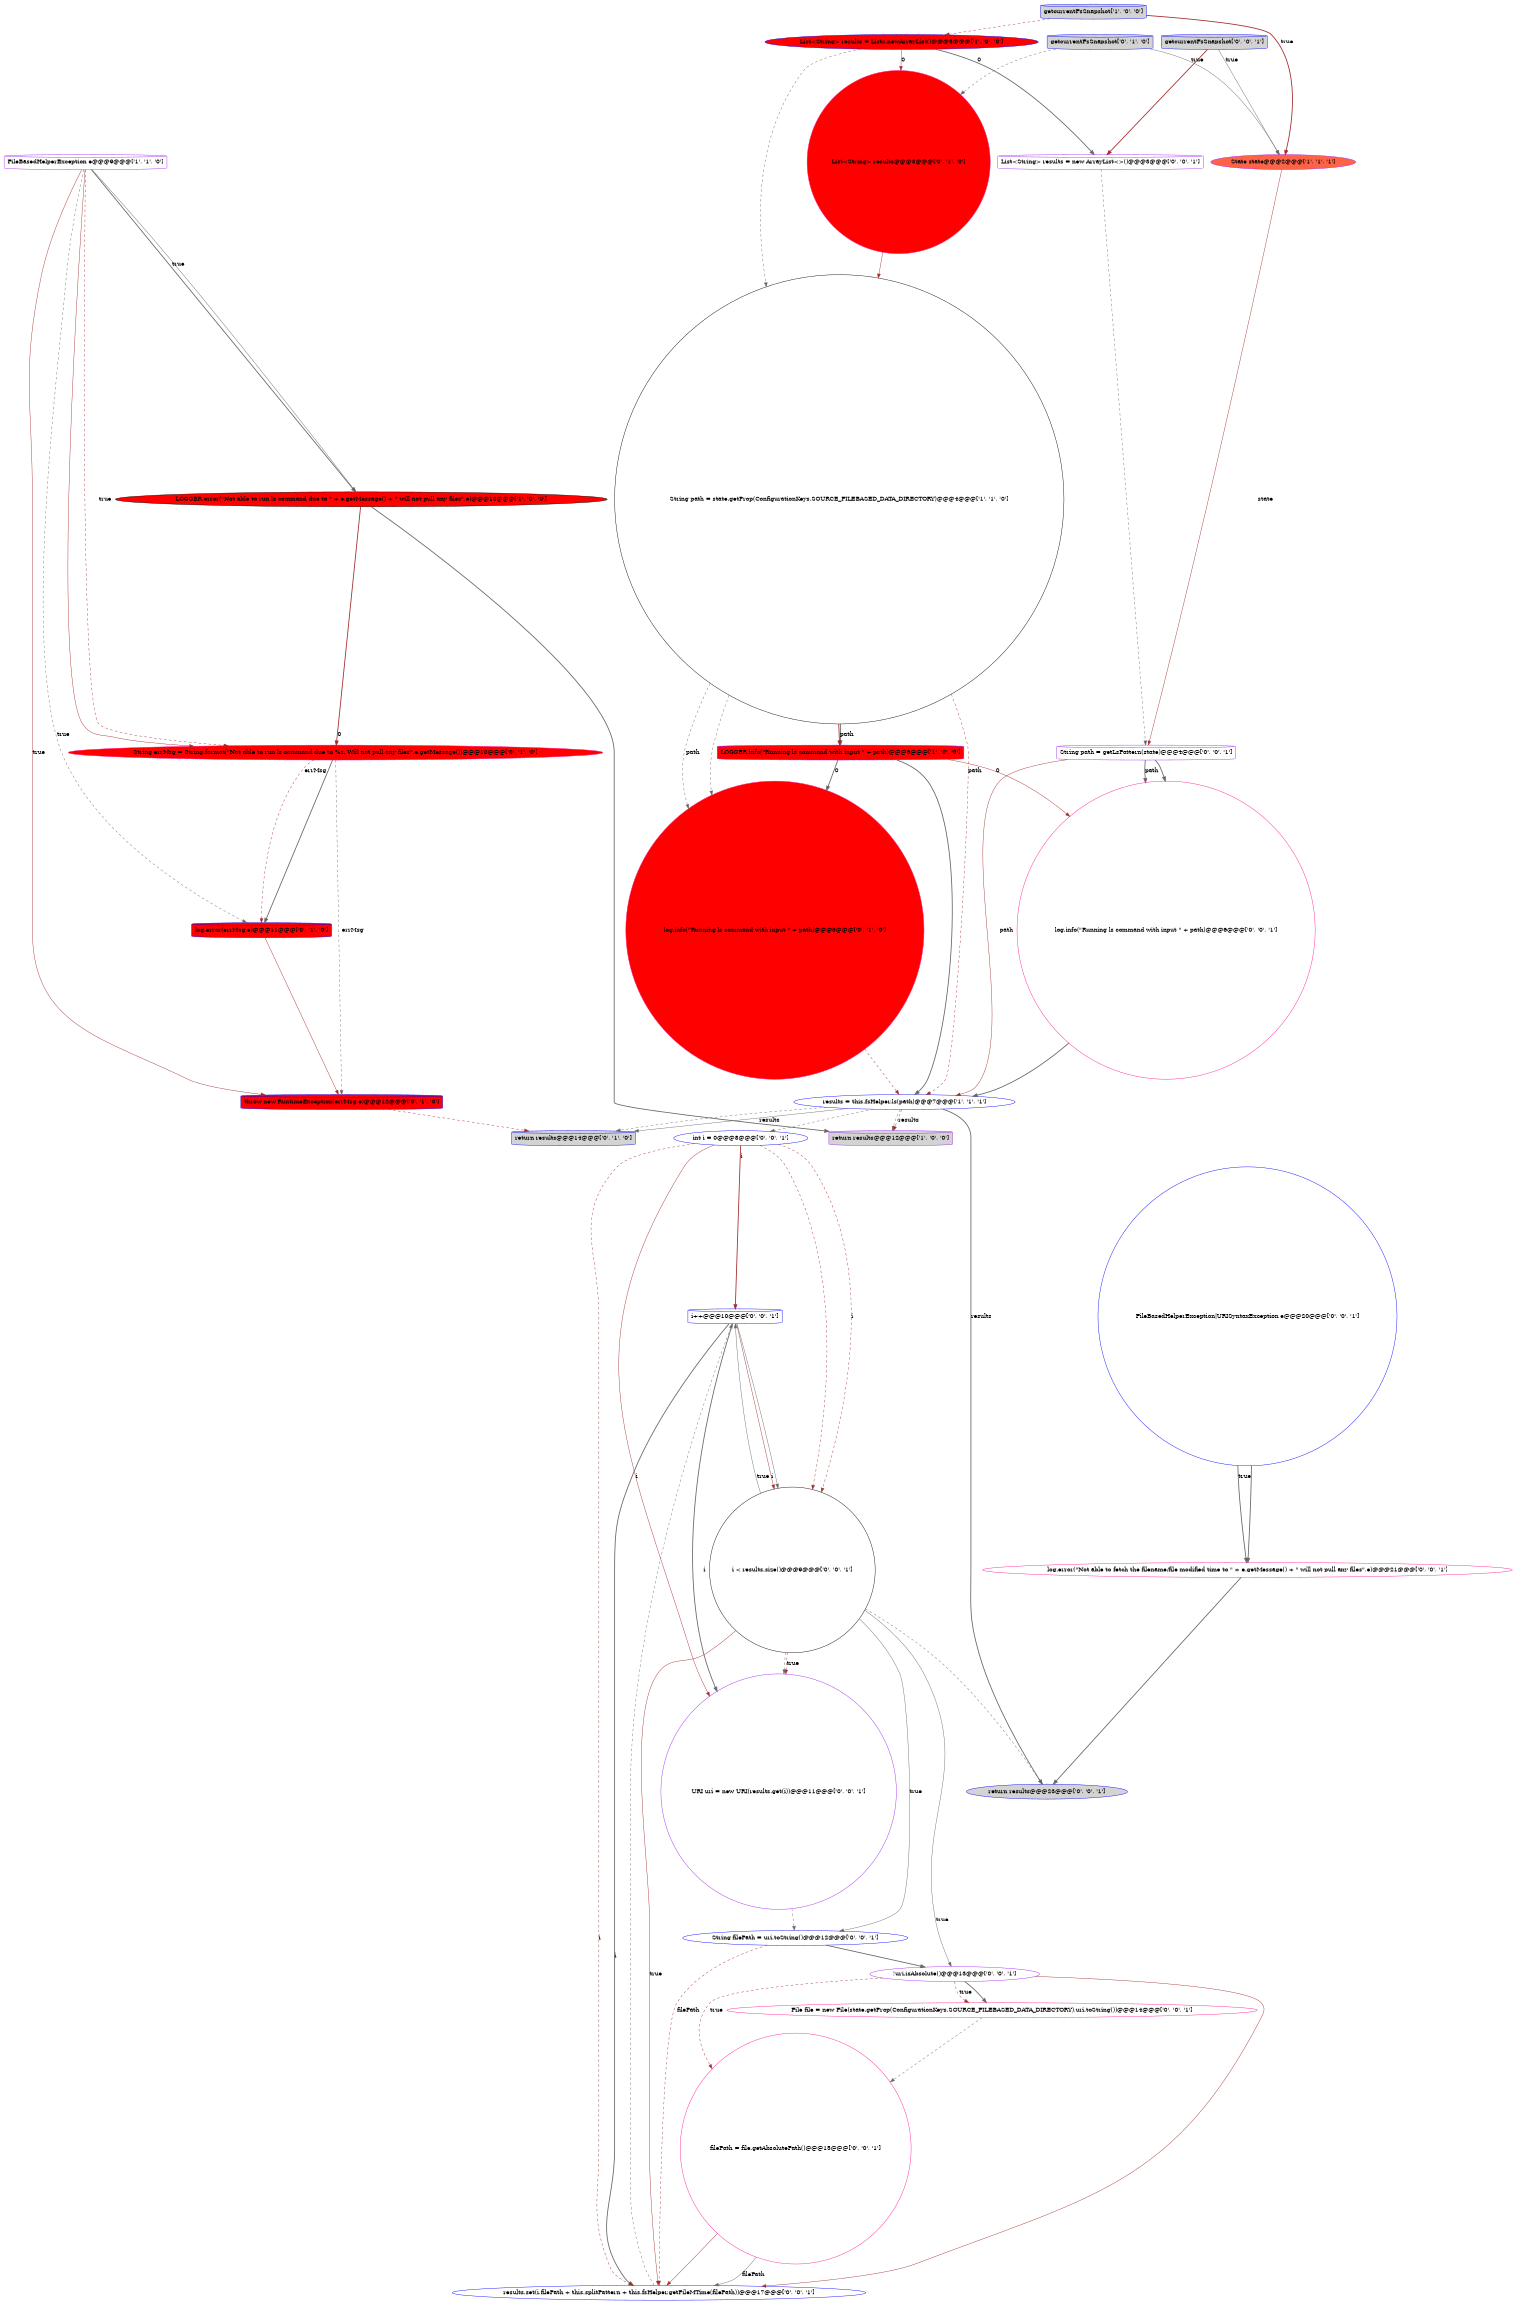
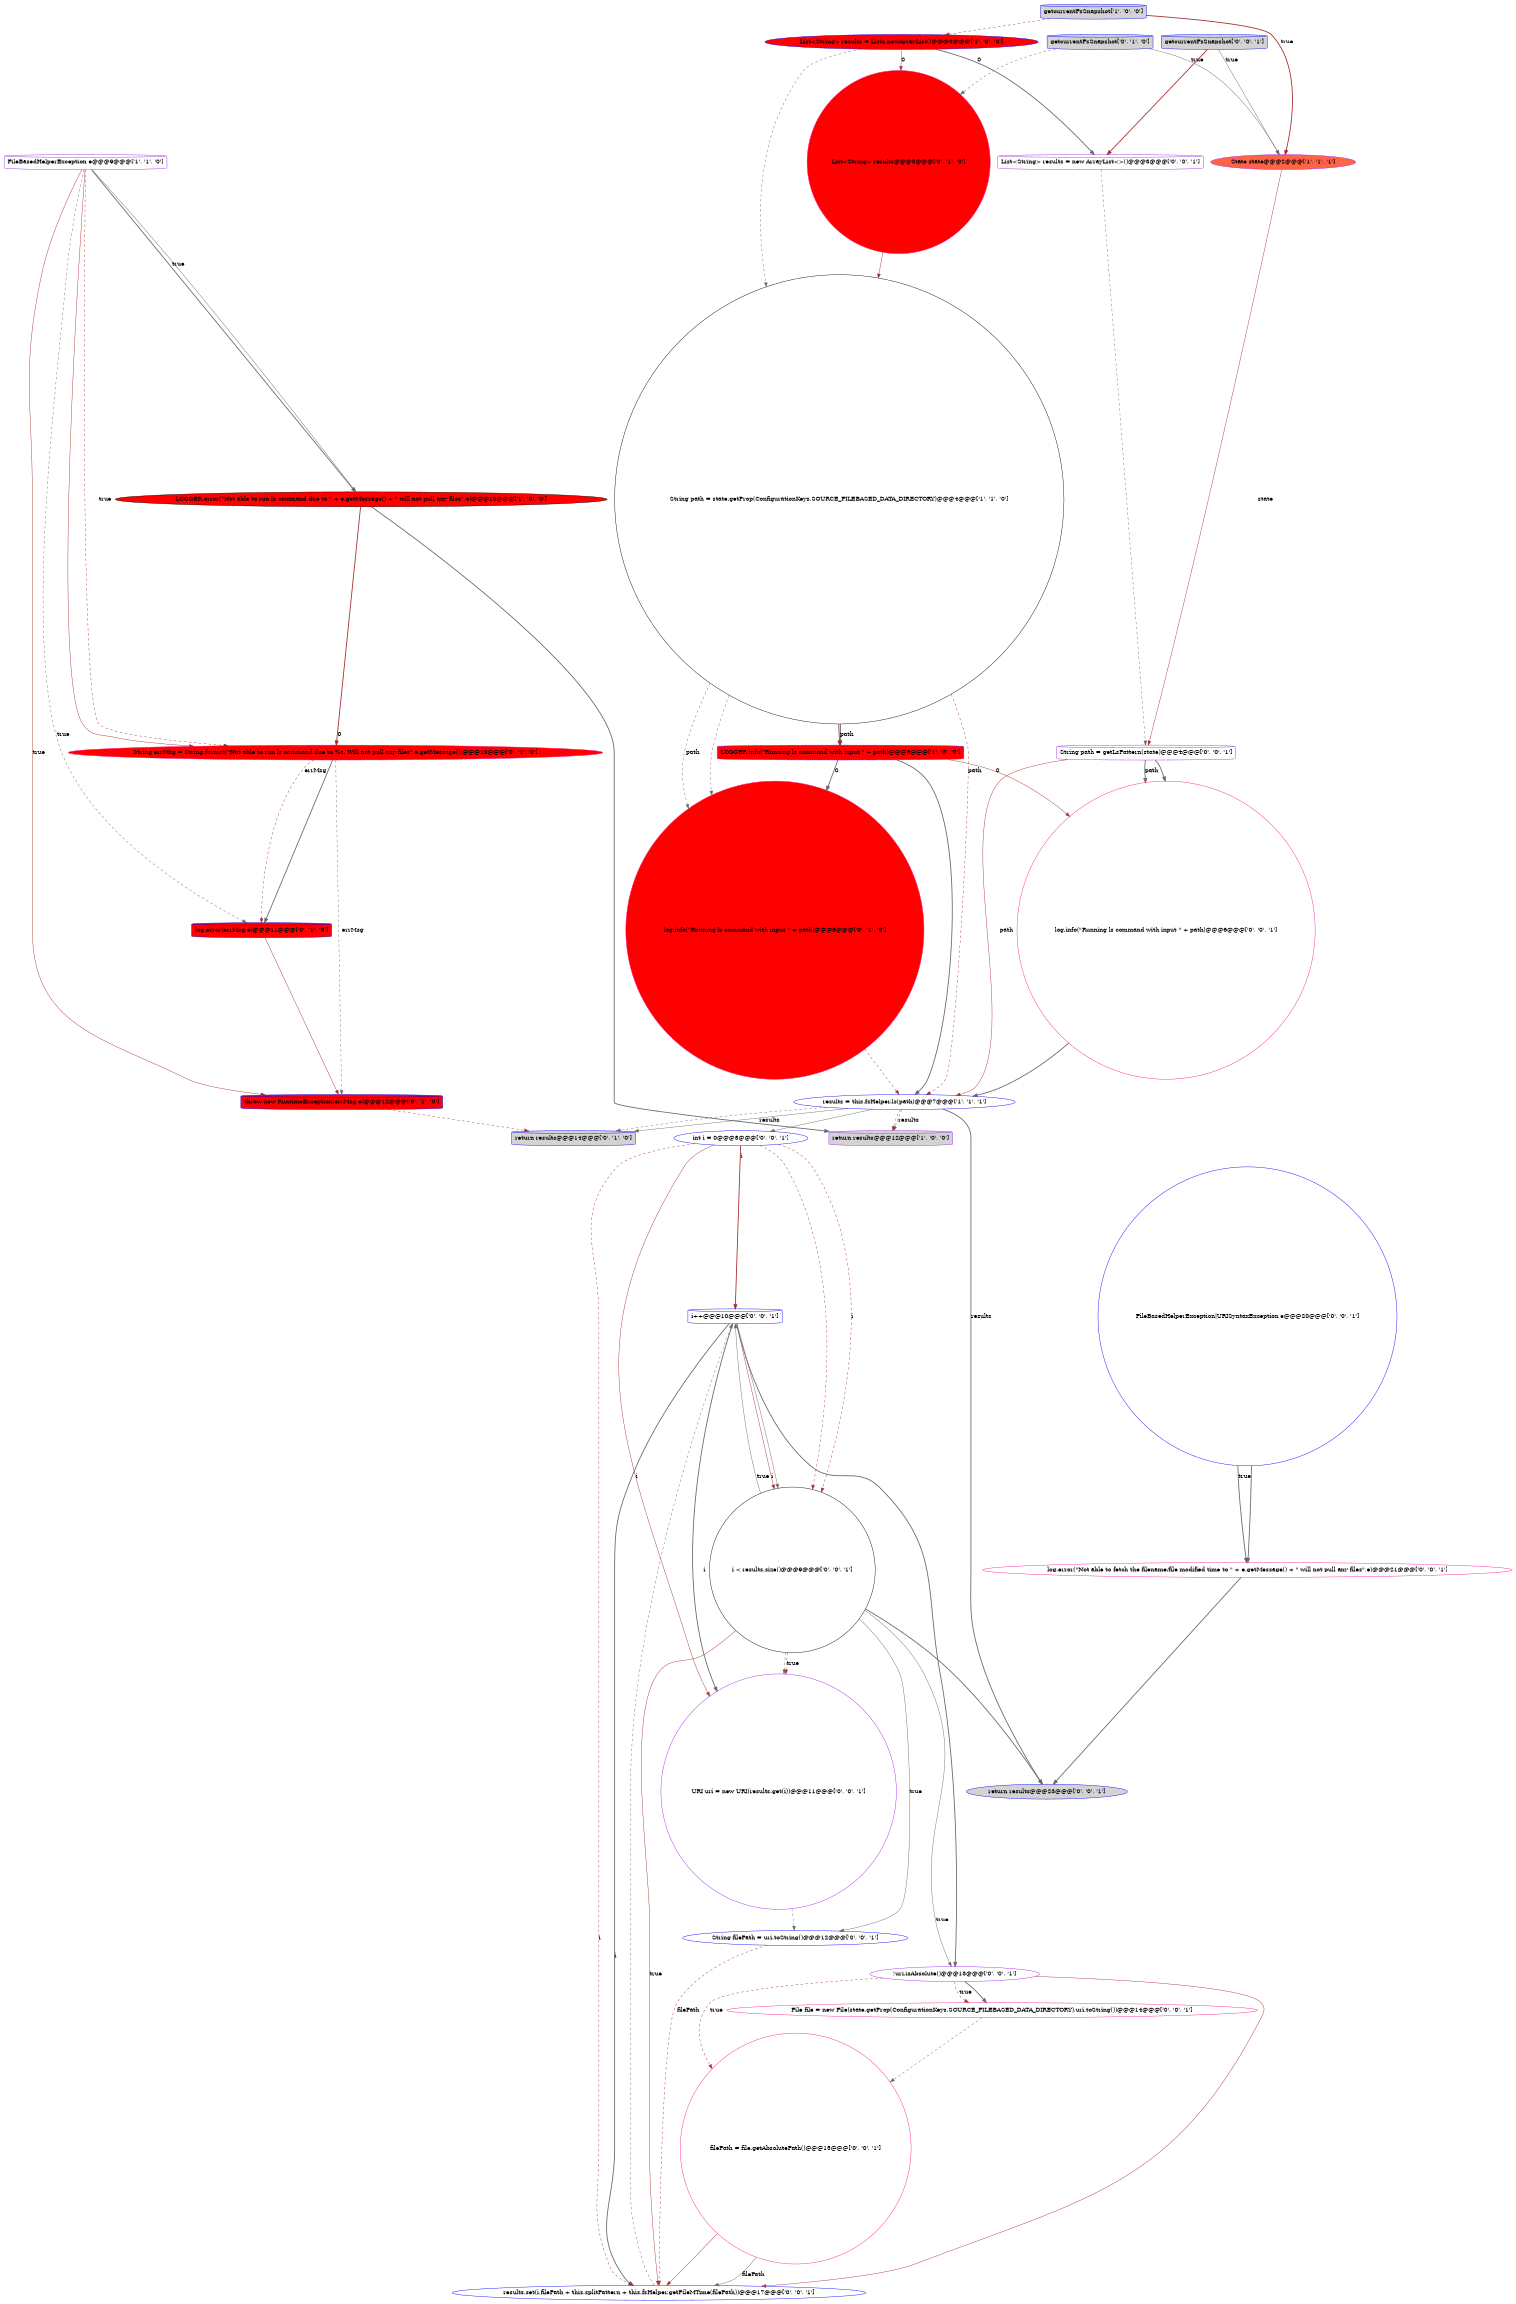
(824, 1120) -> (824, 1120)
(963, 1684) -> (963, 1684)
(873, 1956) -> (931, 1600)
